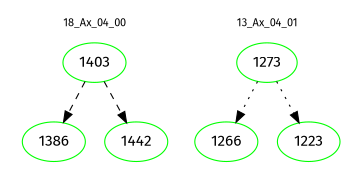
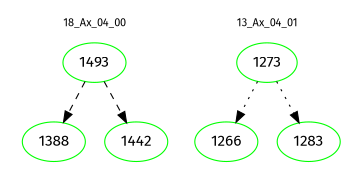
(94, 63) -> (94, 63)
(54, 142) -> (54, 142)
(309, 142) -> (309, 142)
